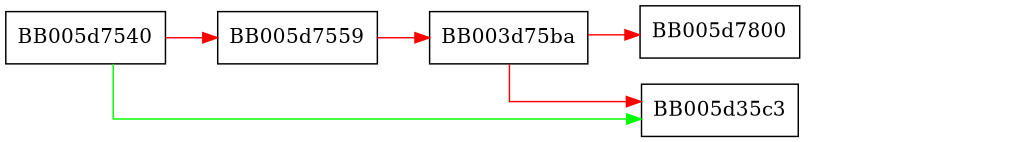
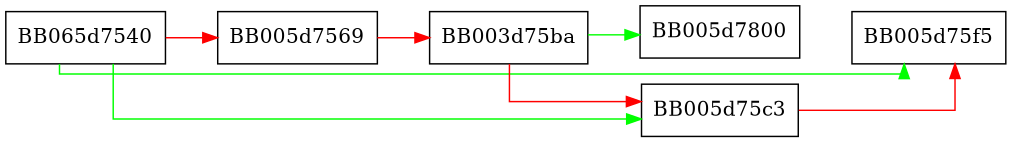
(606, 35) -> (606, 35)
(86, 38) -> (86, 38)
(298, 38) -> (298, 38)
none -> (929, 38)
(720, 110) -> (720, 110)
